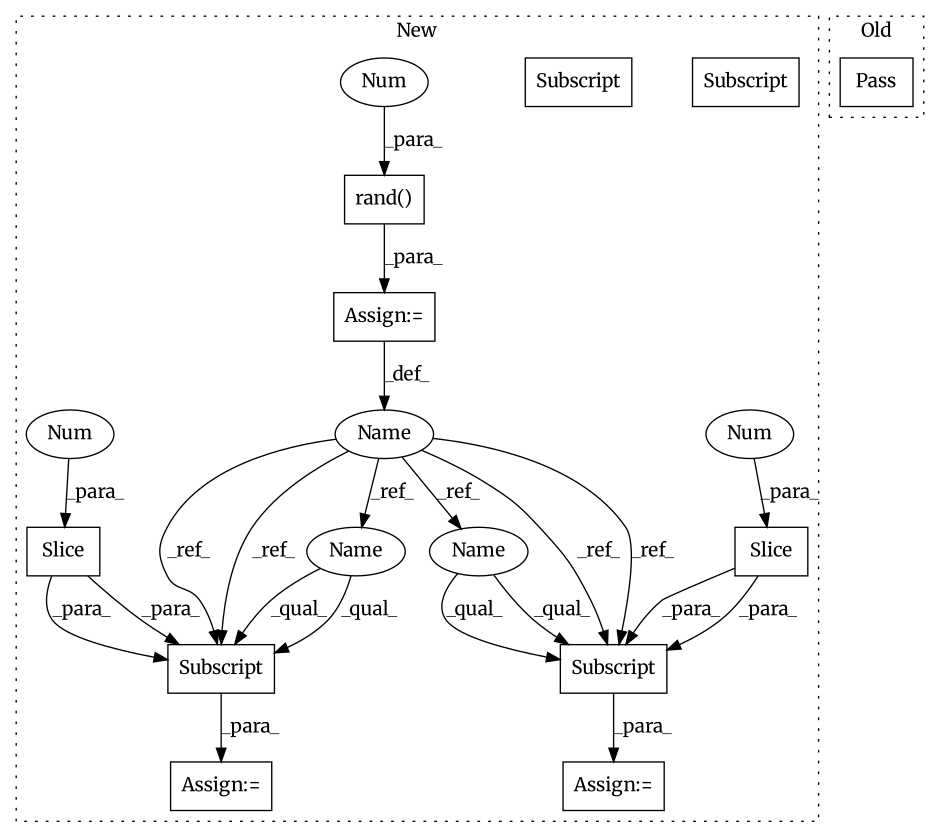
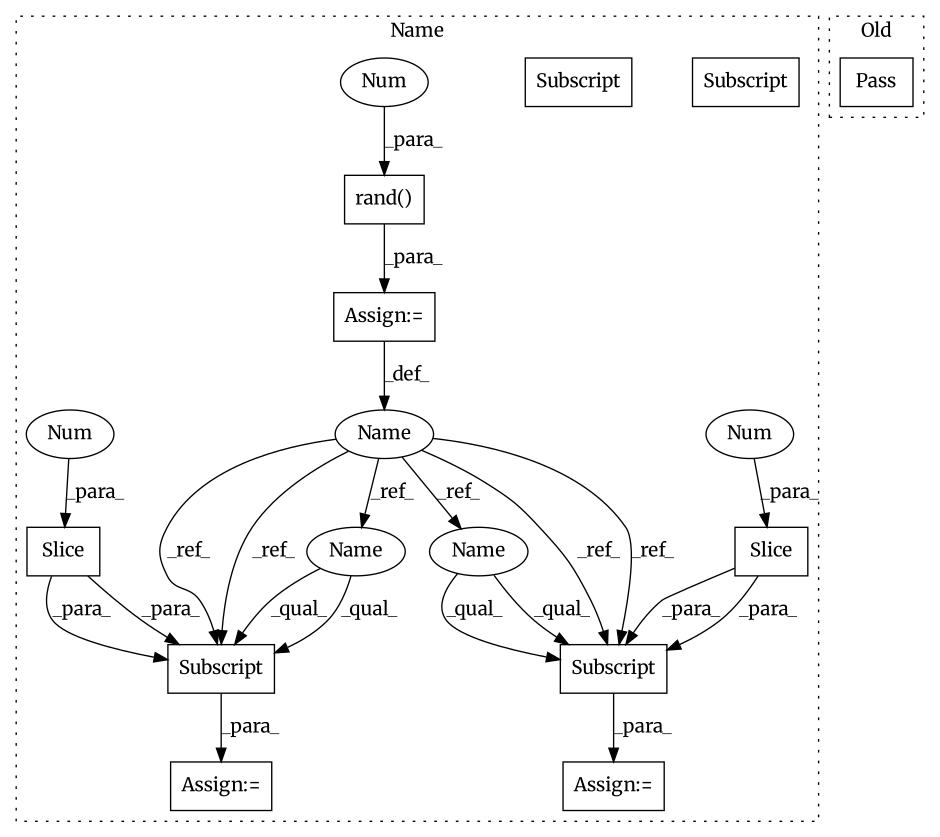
(417, 32) -> (417, 32)
